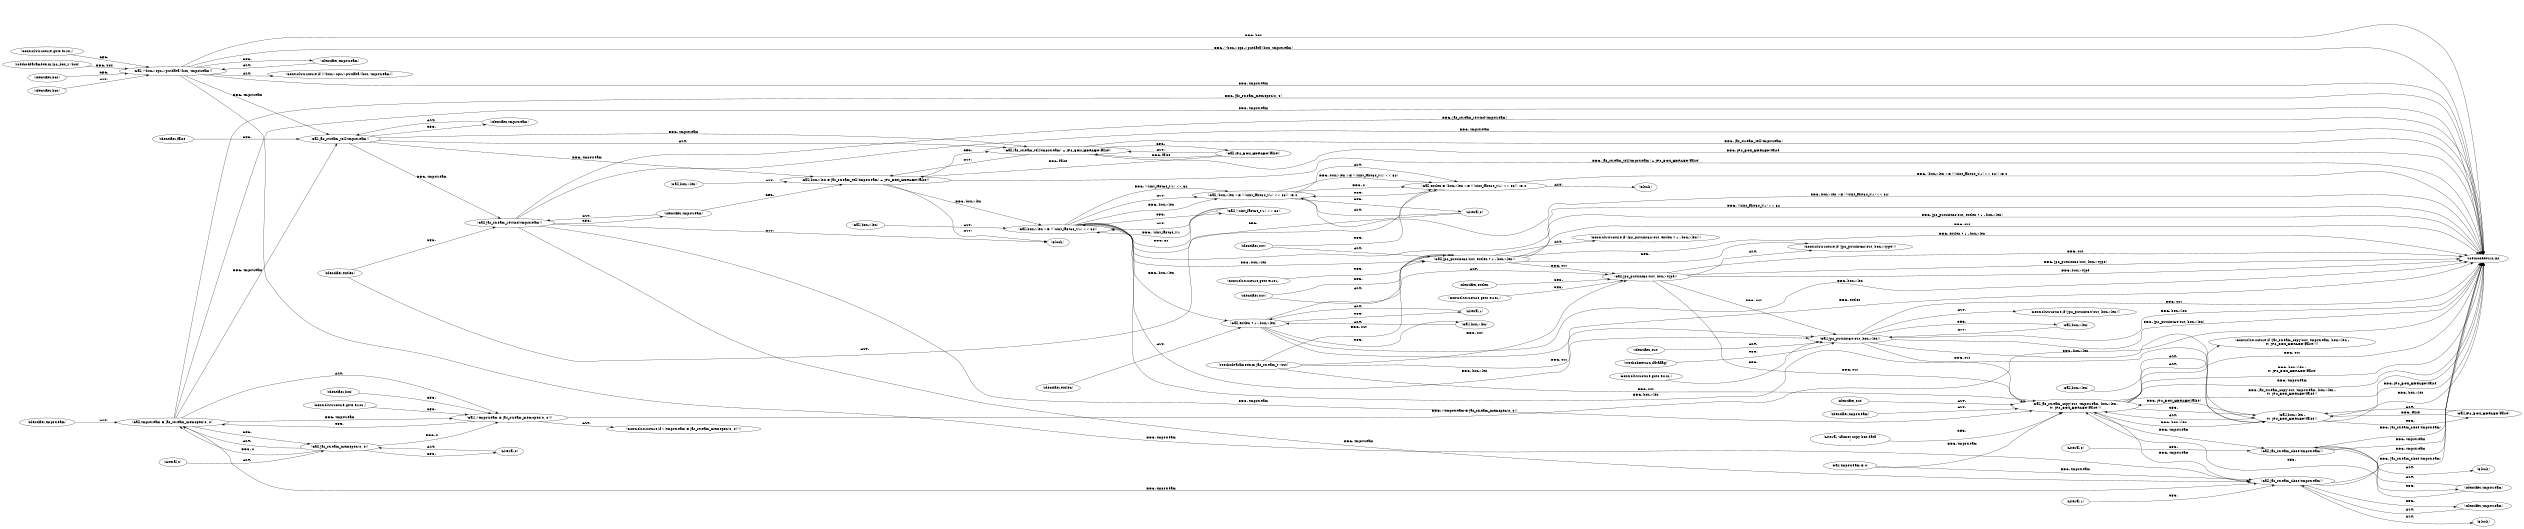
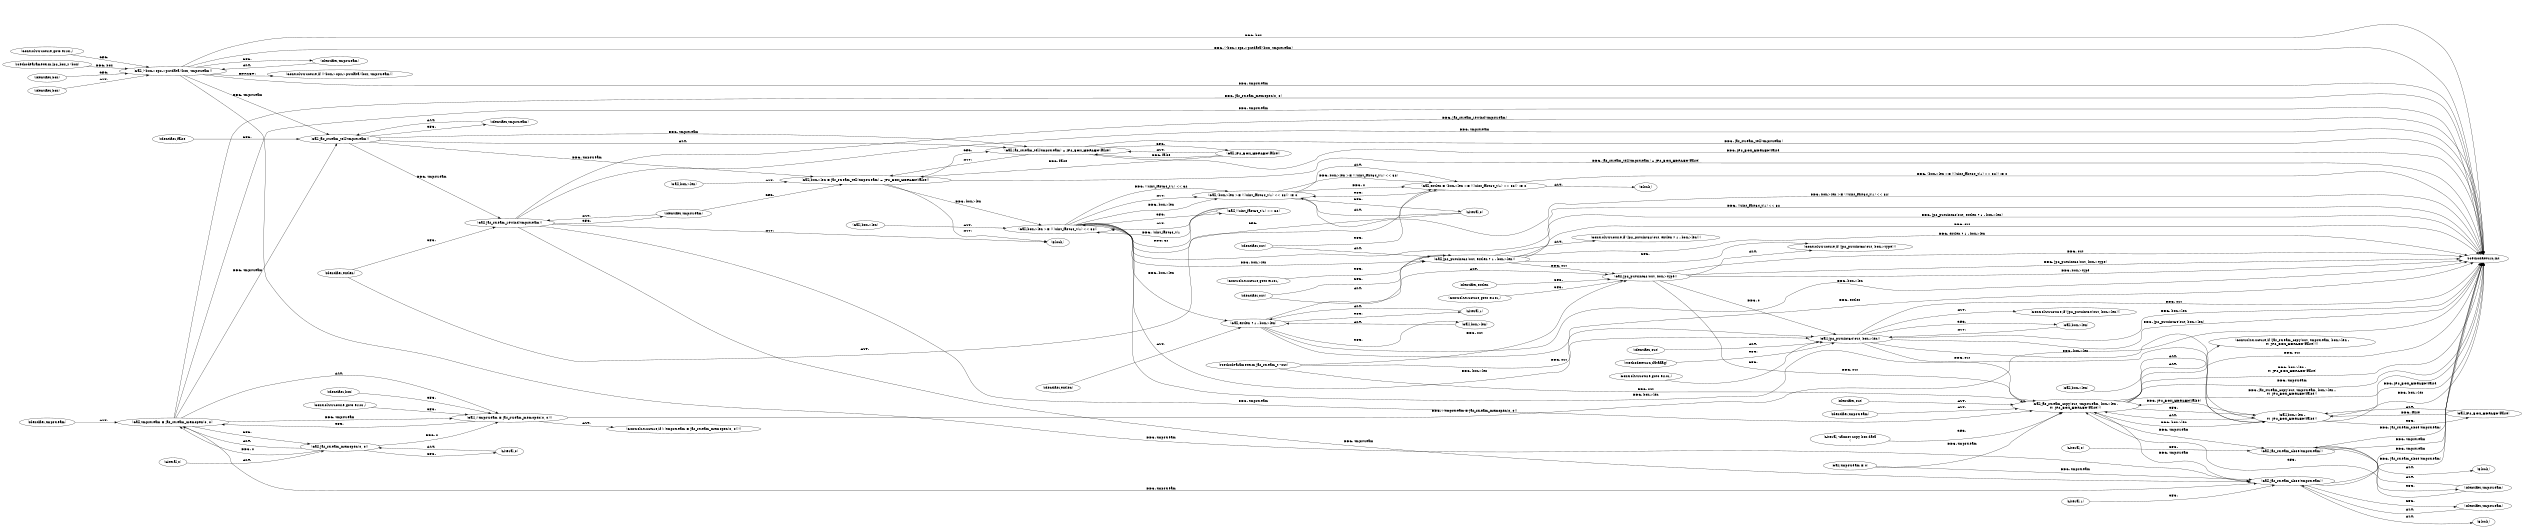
(248, 74) -> (248, 74)
(1754, 301) -> (1754, 301)
(1386, 334) -> none
